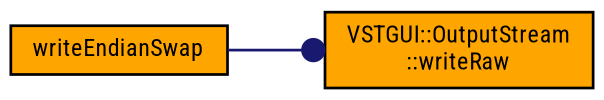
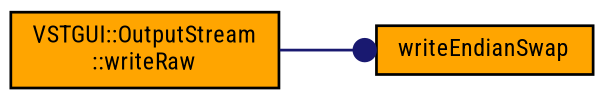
(265, 50) -> (317, 50)
